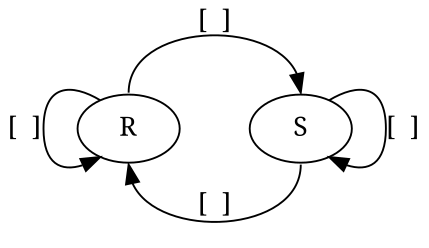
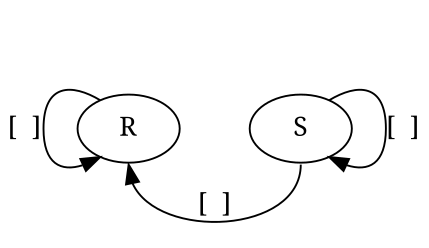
(205, 36) -> none
